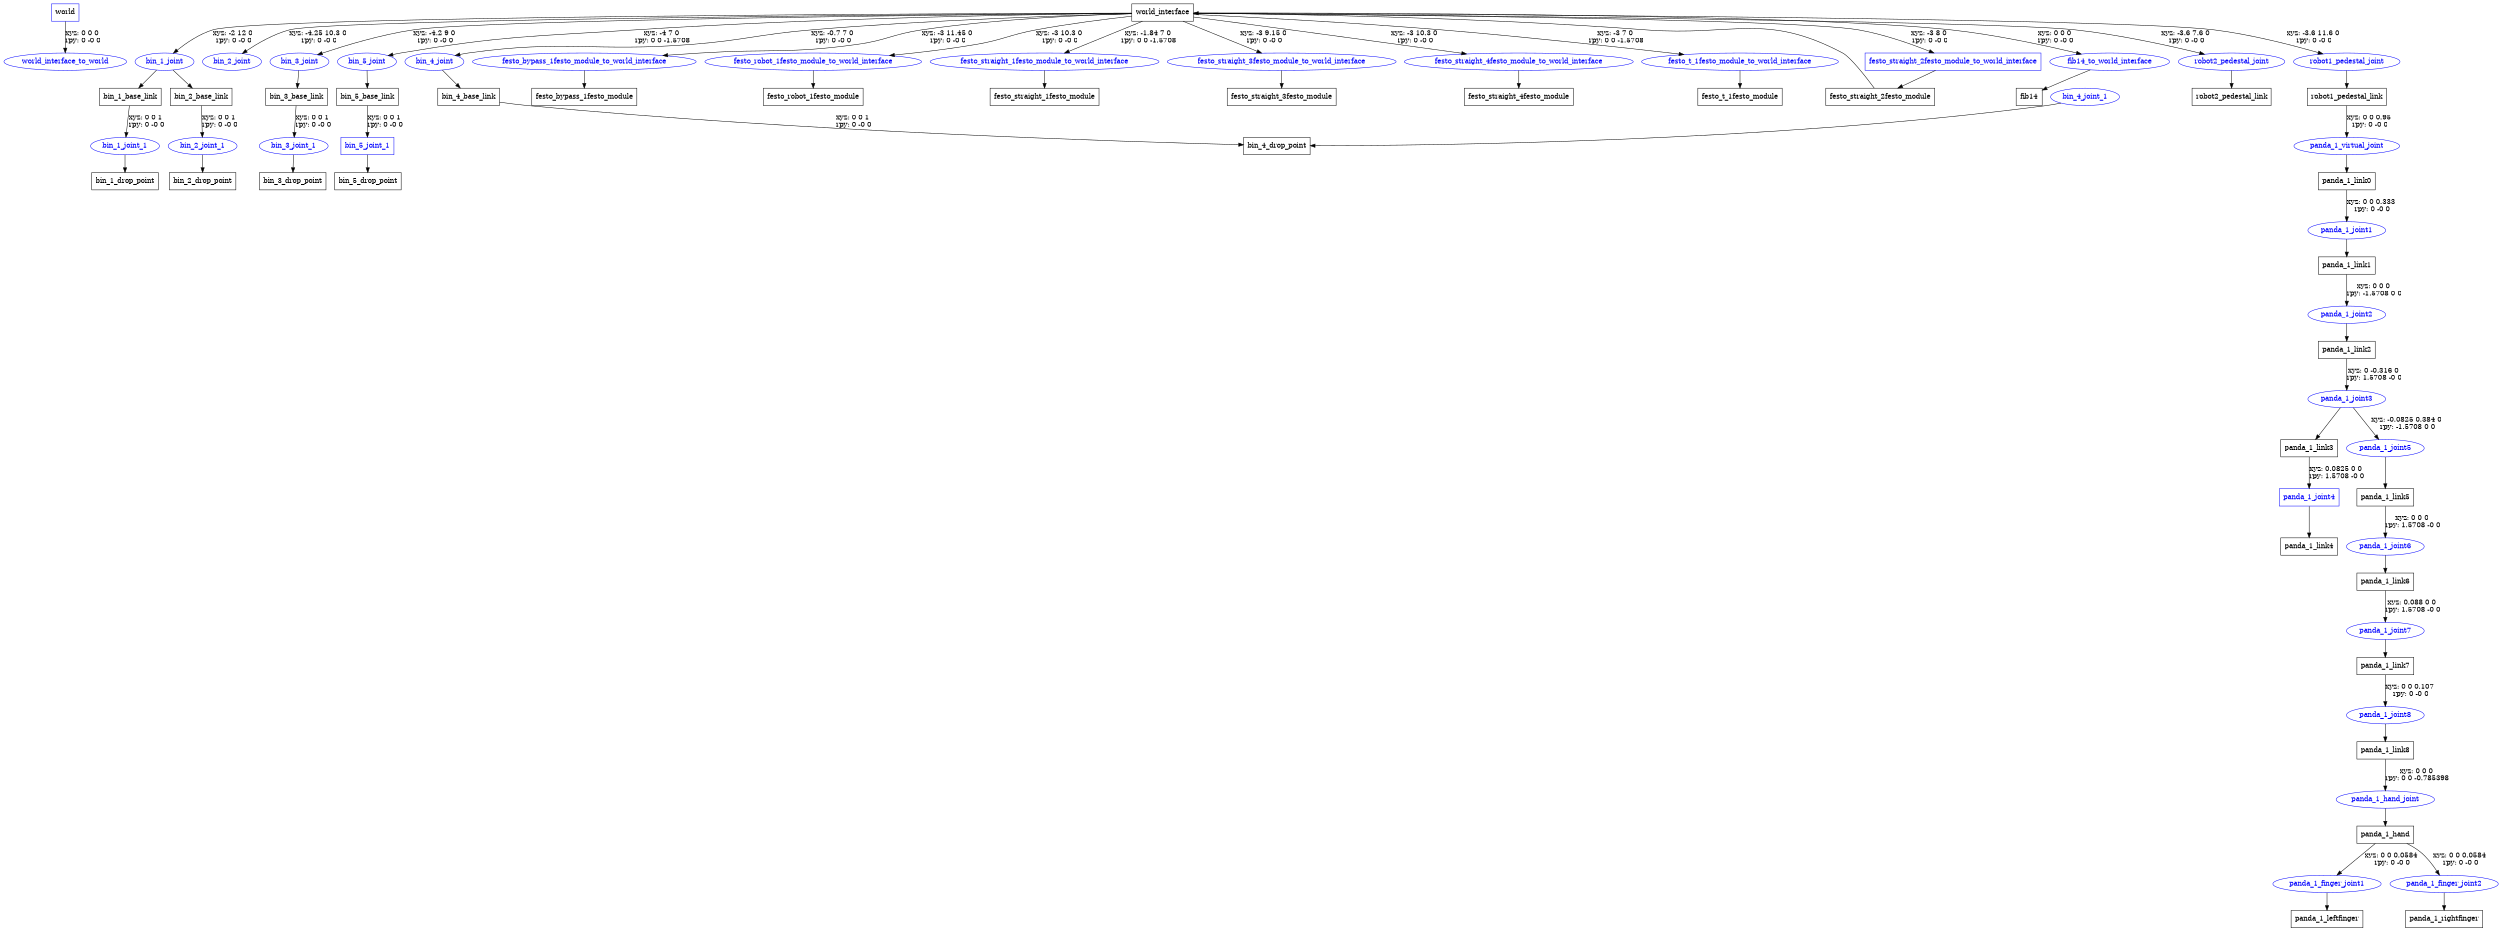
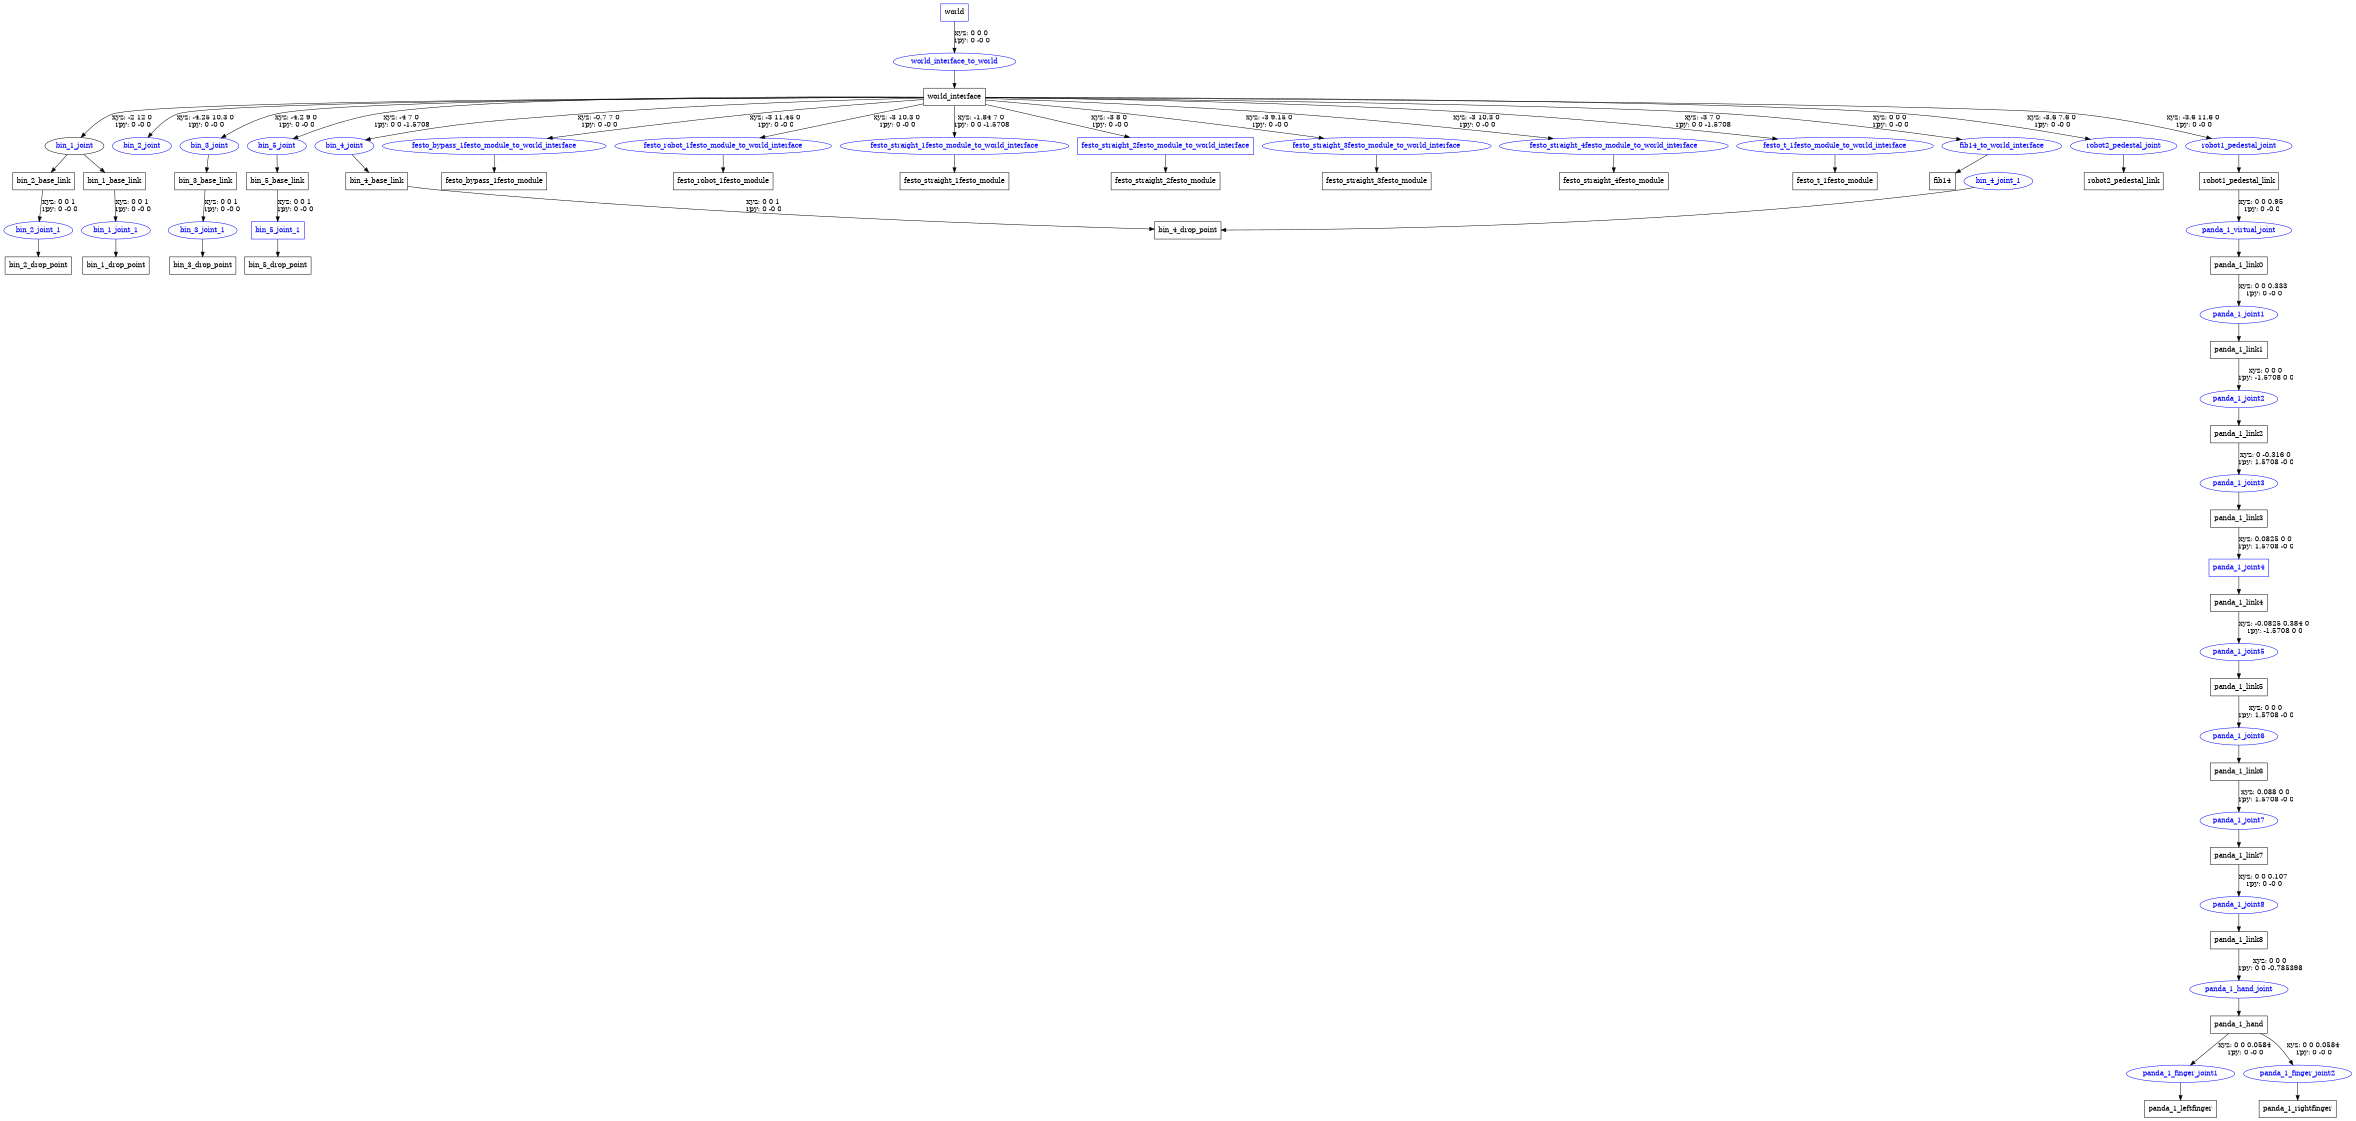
(1546, 24) -> (954, 77)
(165, 62) -> (74, 146)
(2365, 422) -> (2239, 625)
